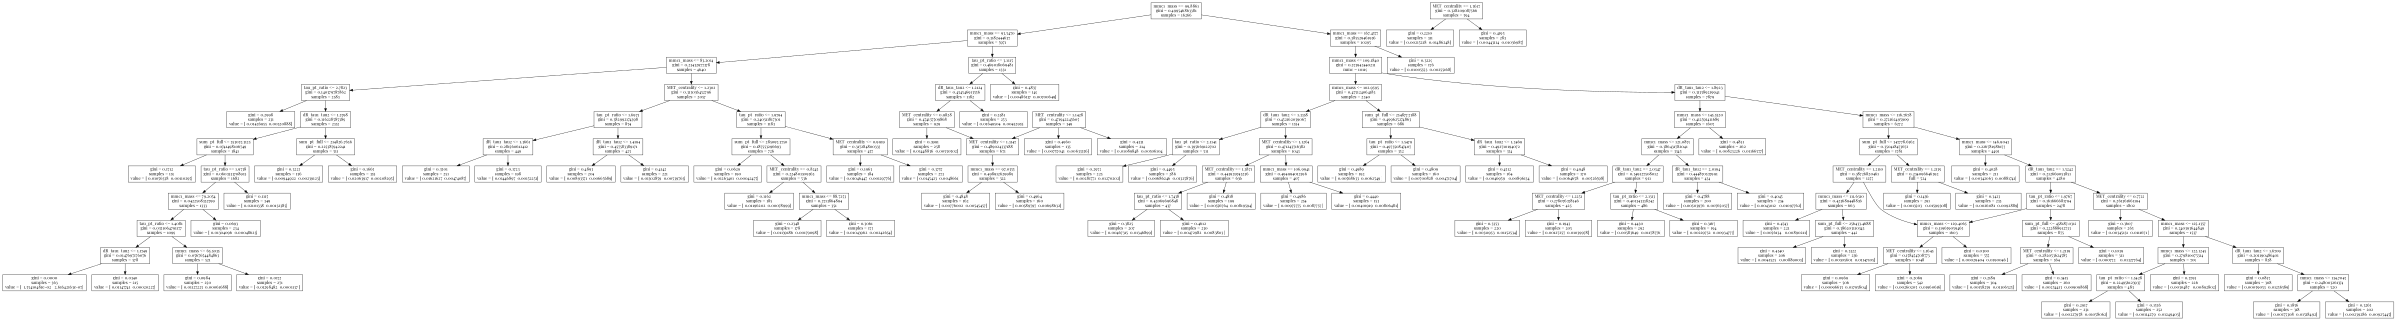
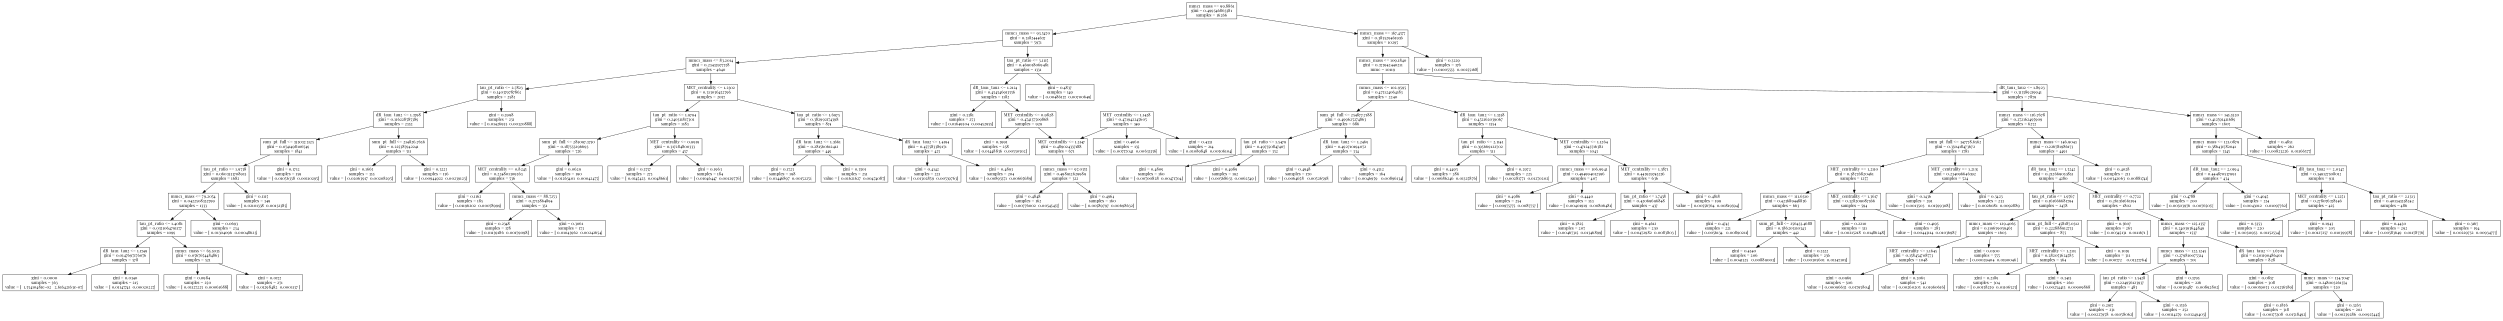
(1918, 174) -> (1955, 174)
(1883, 211) -> (1854, 186)
